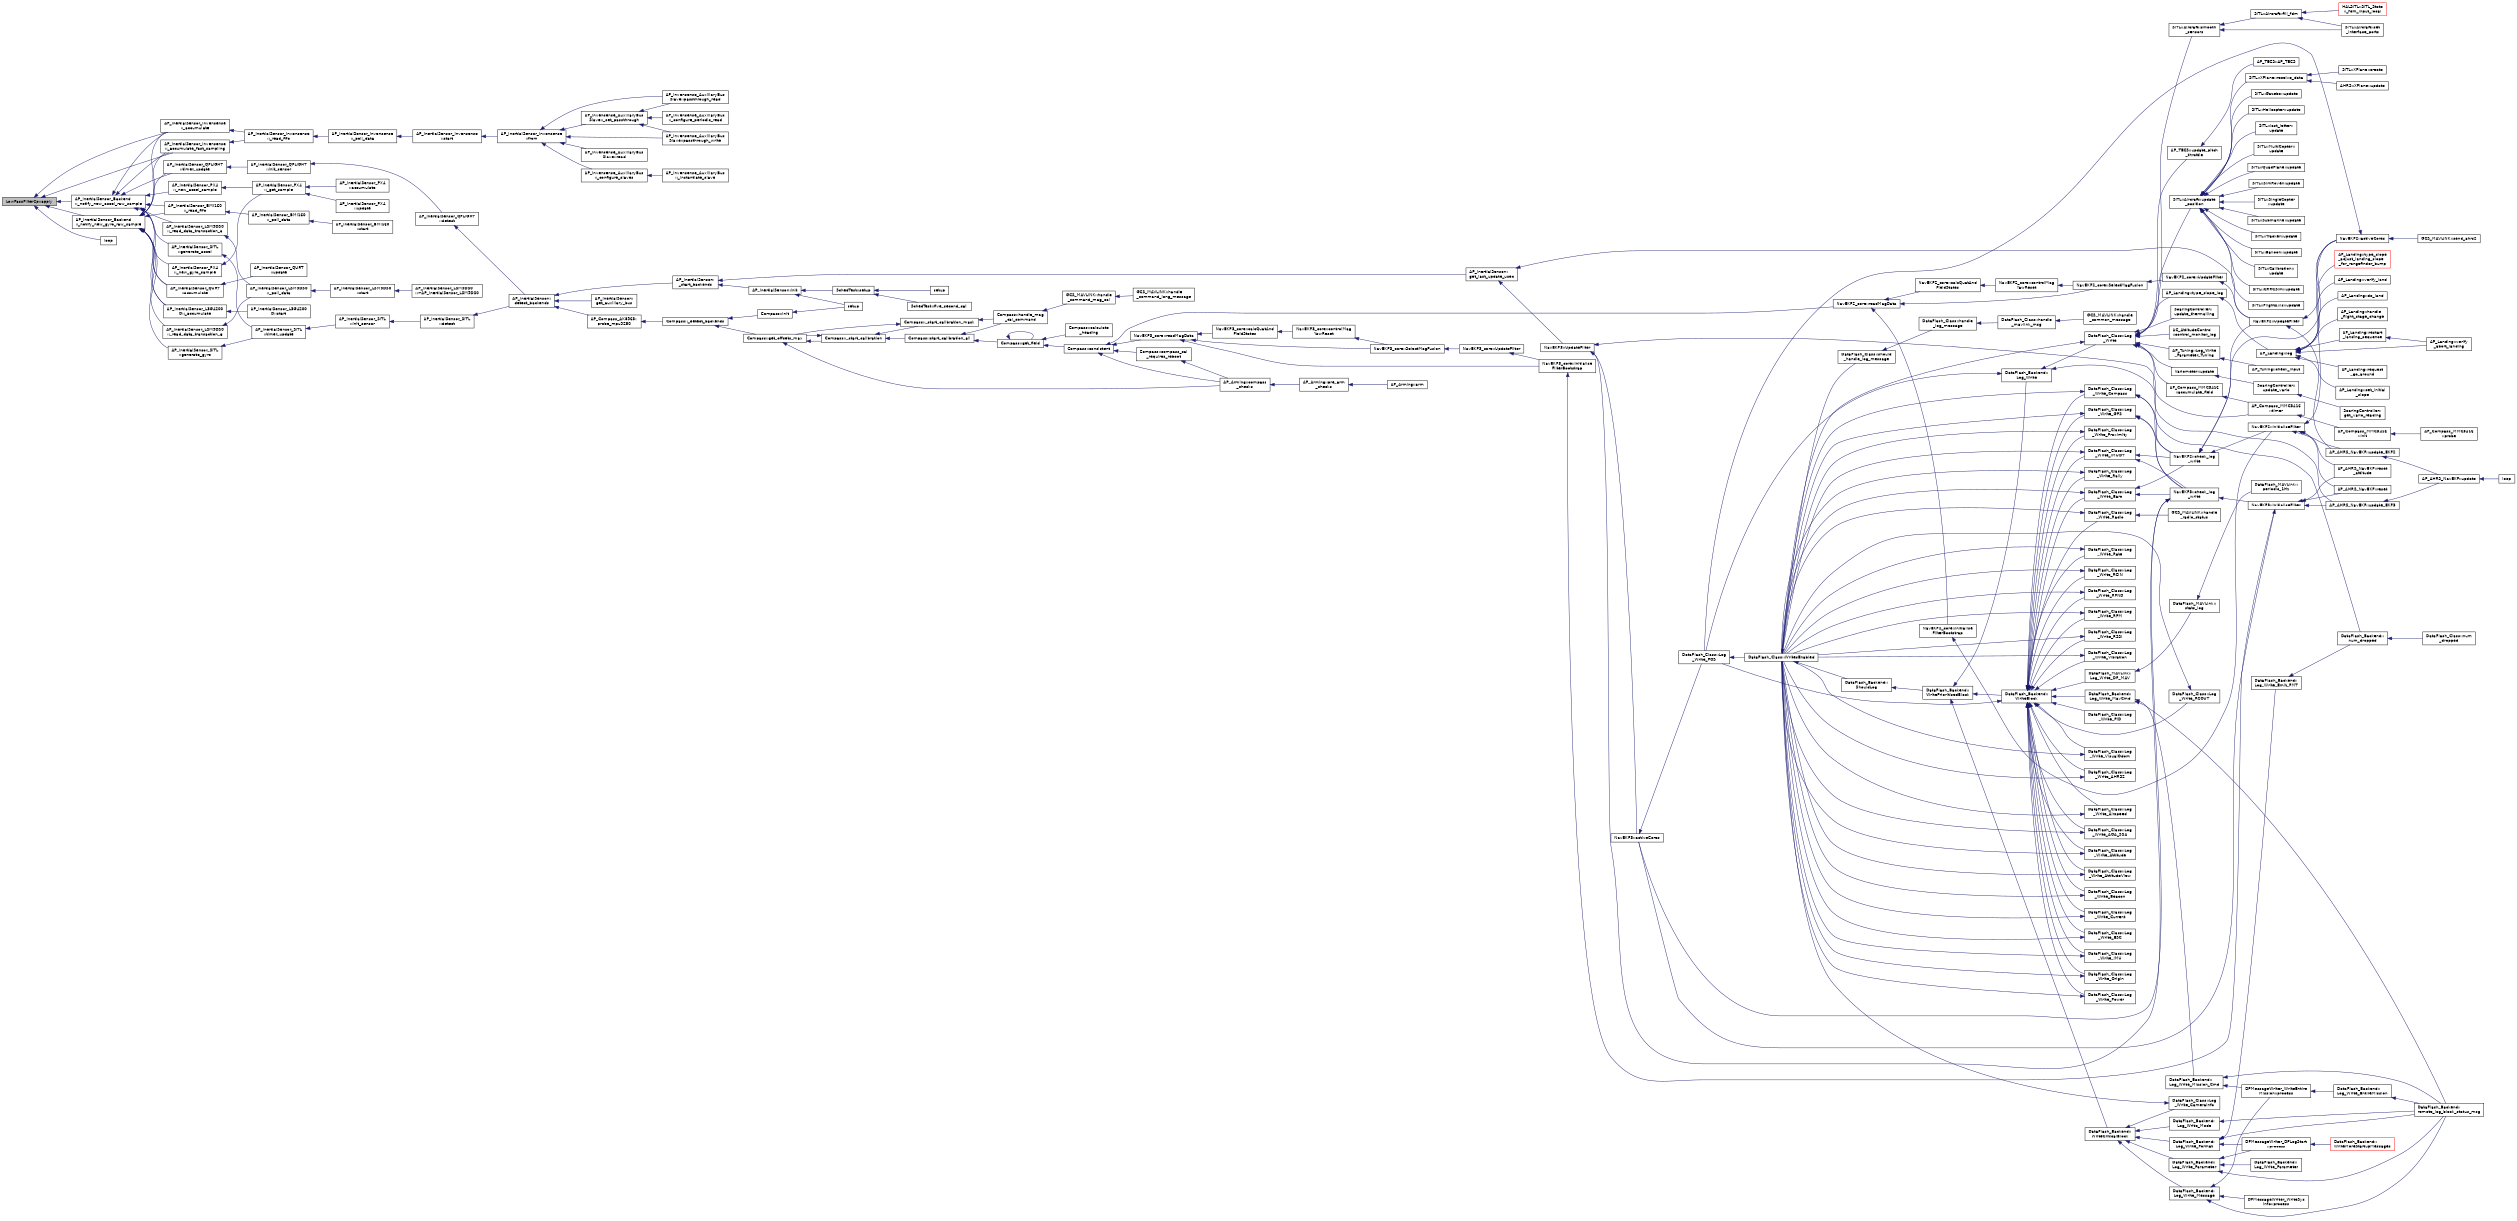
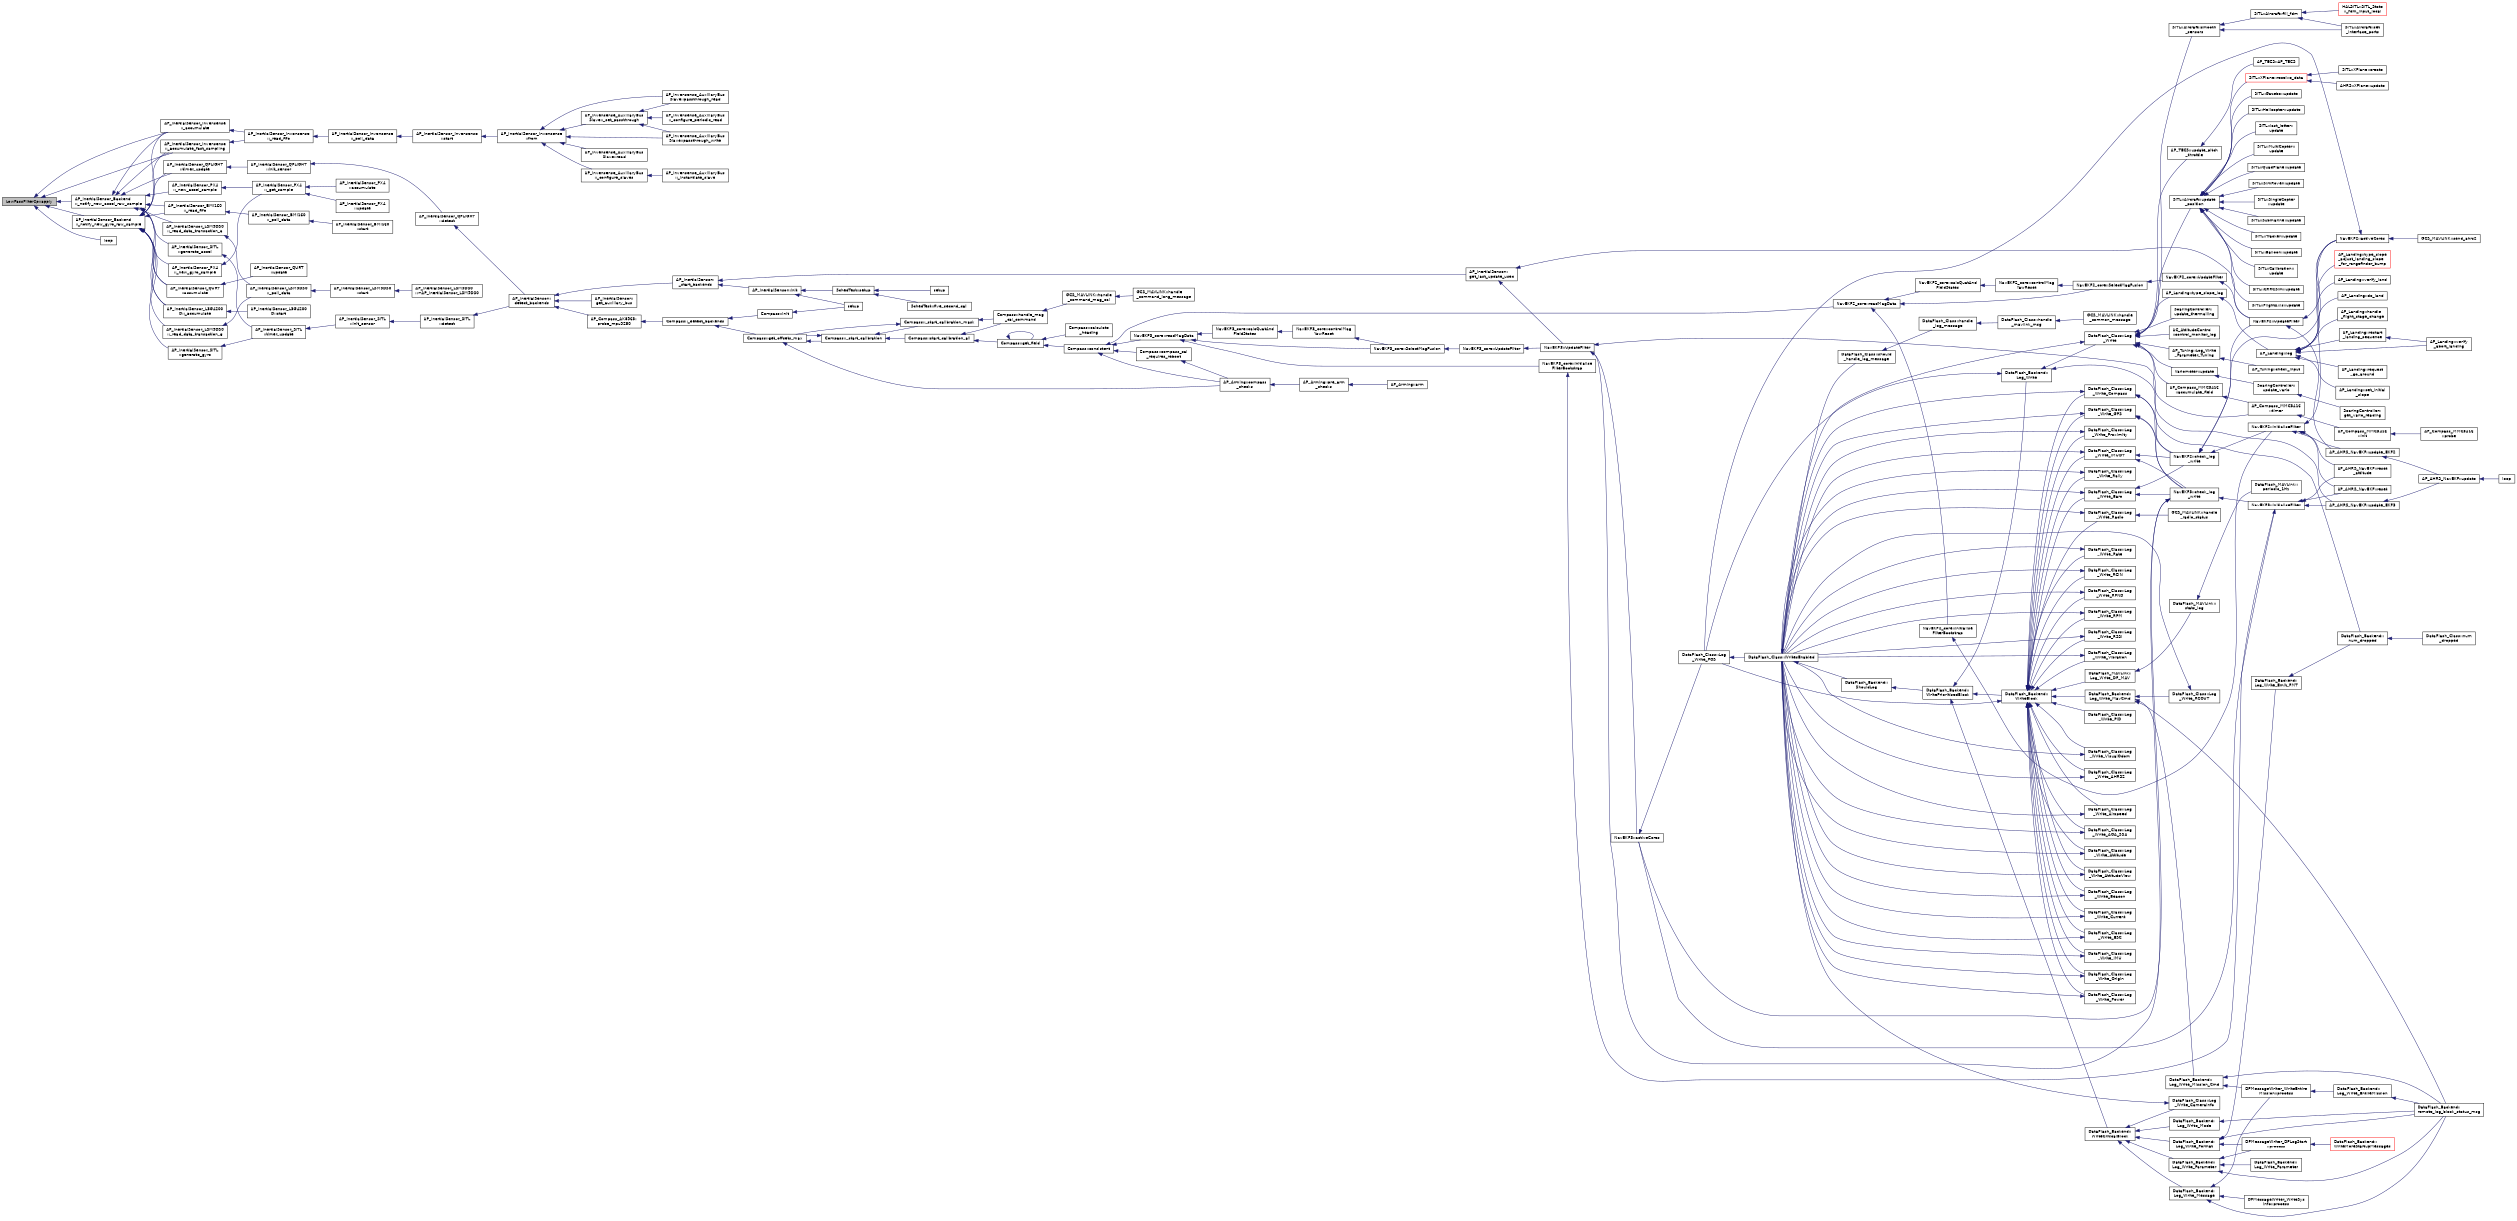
(2276, 78) -> (2276, 78)
(1527, 357) -> (1534, 348)
(2113, 735) -> (2157, 696)
